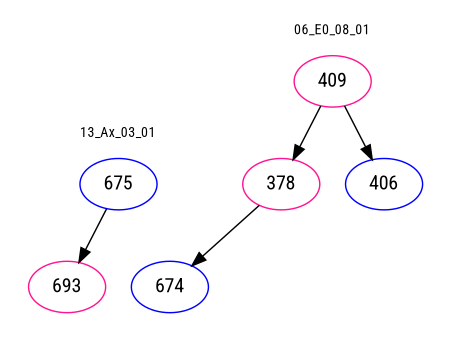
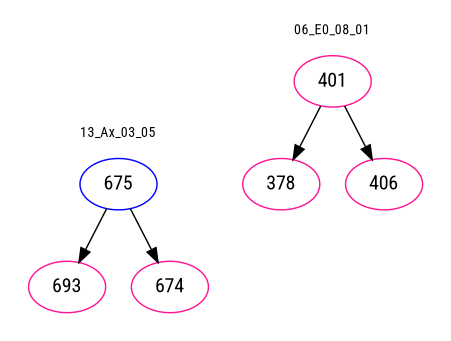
(333, 81) -> (333, 81)
(119, 133) -> (119, 133)
(384, 184) -> (384, 184)
(231, 231) -> (141, 229)
(170, 287) -> (170, 287)
